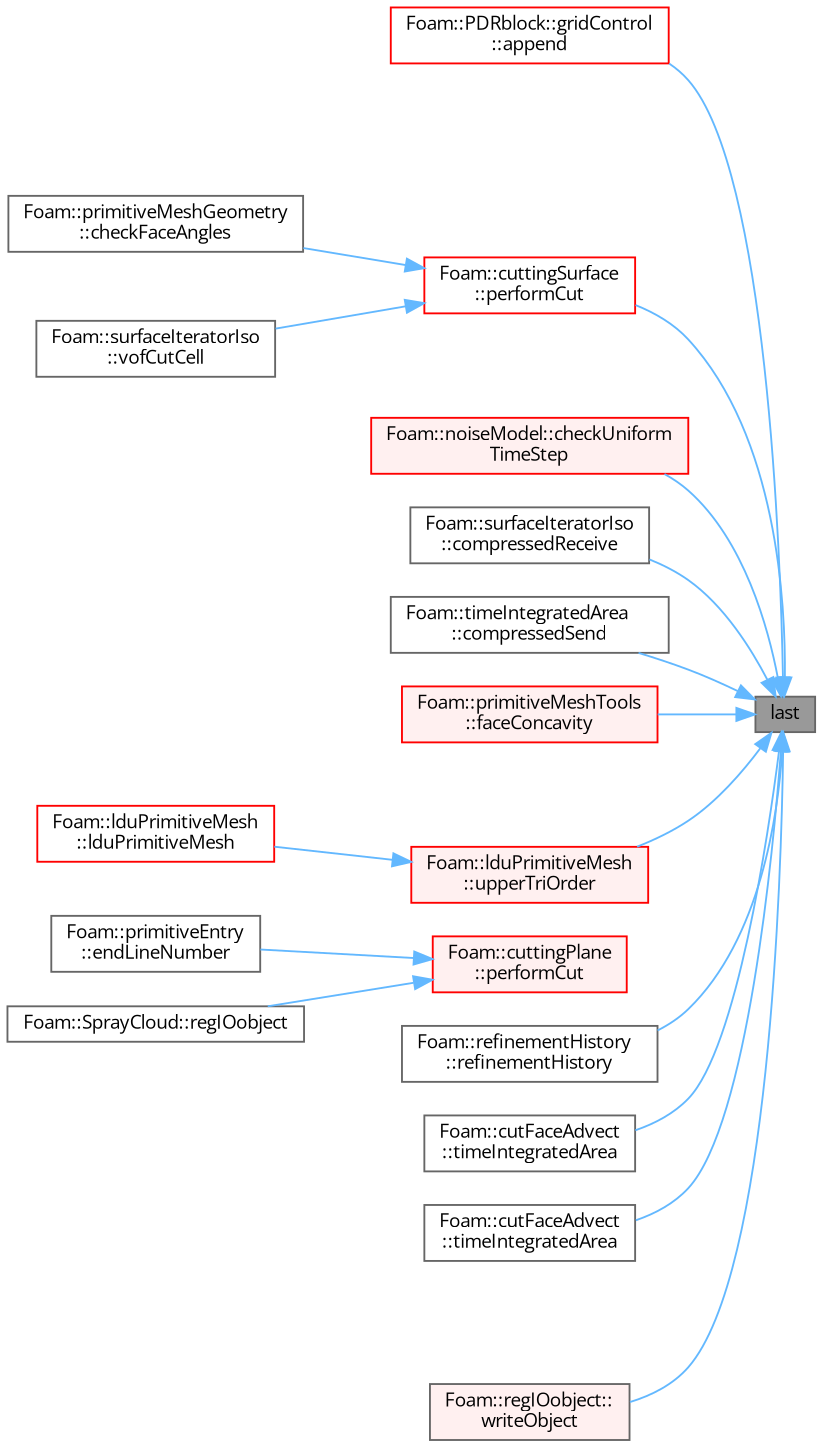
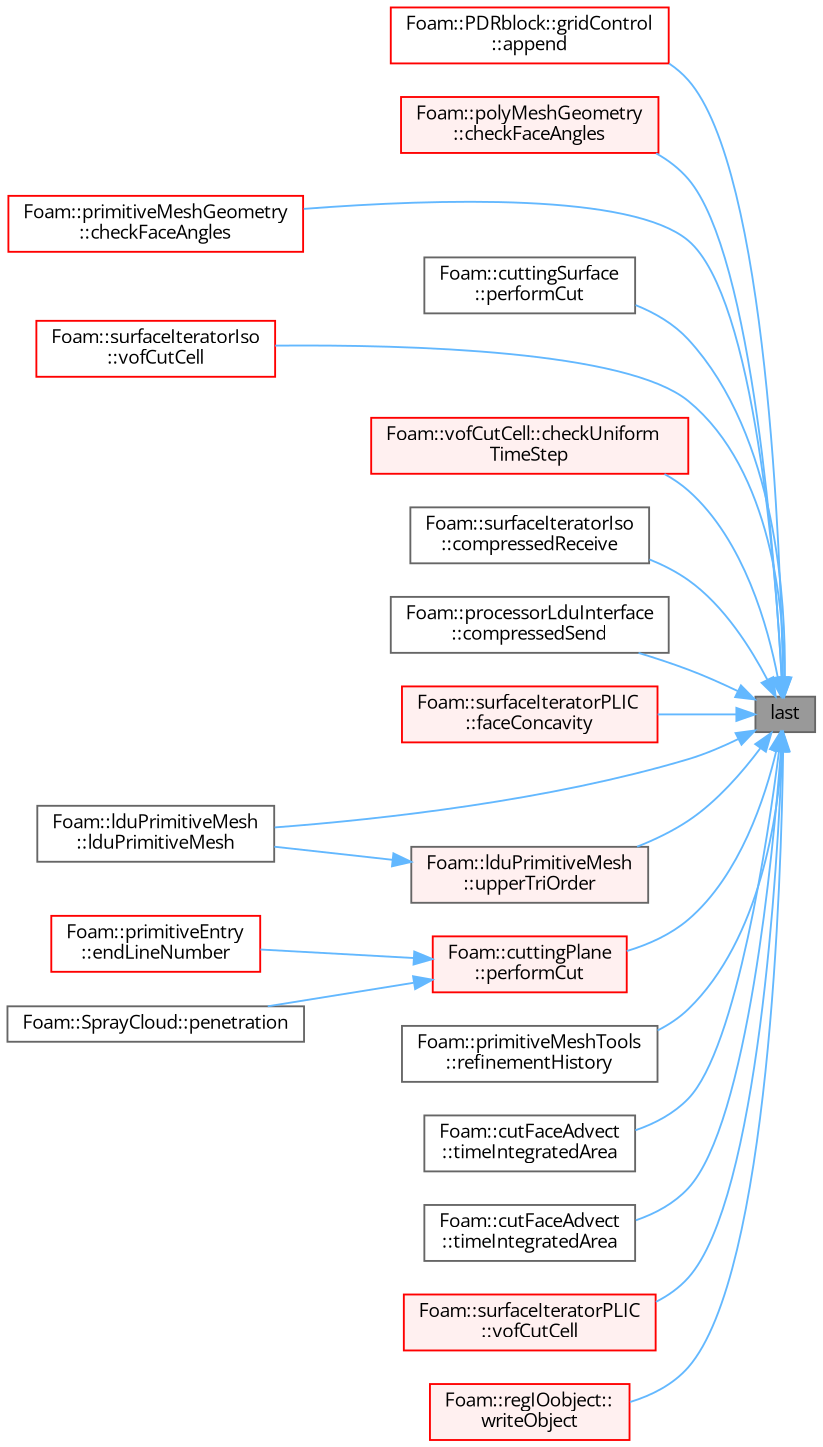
none -> (530, 125)
(156, 224) -> (156, 224)
(354, 257) -> (707, 265)
(530, 285) -> (530, 285)
(341, 317) -> (634, 376)
(156, 349) -> (156, 349)
(530, 446) -> (530, 446)
(530, 625) -> (530, 625)
(530, 714) -> (530, 714)
none -> (510, 799)
(156, 834) -> (156, 834)
none -> (728, 872)
(530, 875) -> (530, 875)
(156, 944) -> (156, 944)
(156, 1024) -> (156, 1024)
(530, 1054) -> (530, 1054)
none -> (530, 1322)
(530, 1412) -> (530, 1412)
